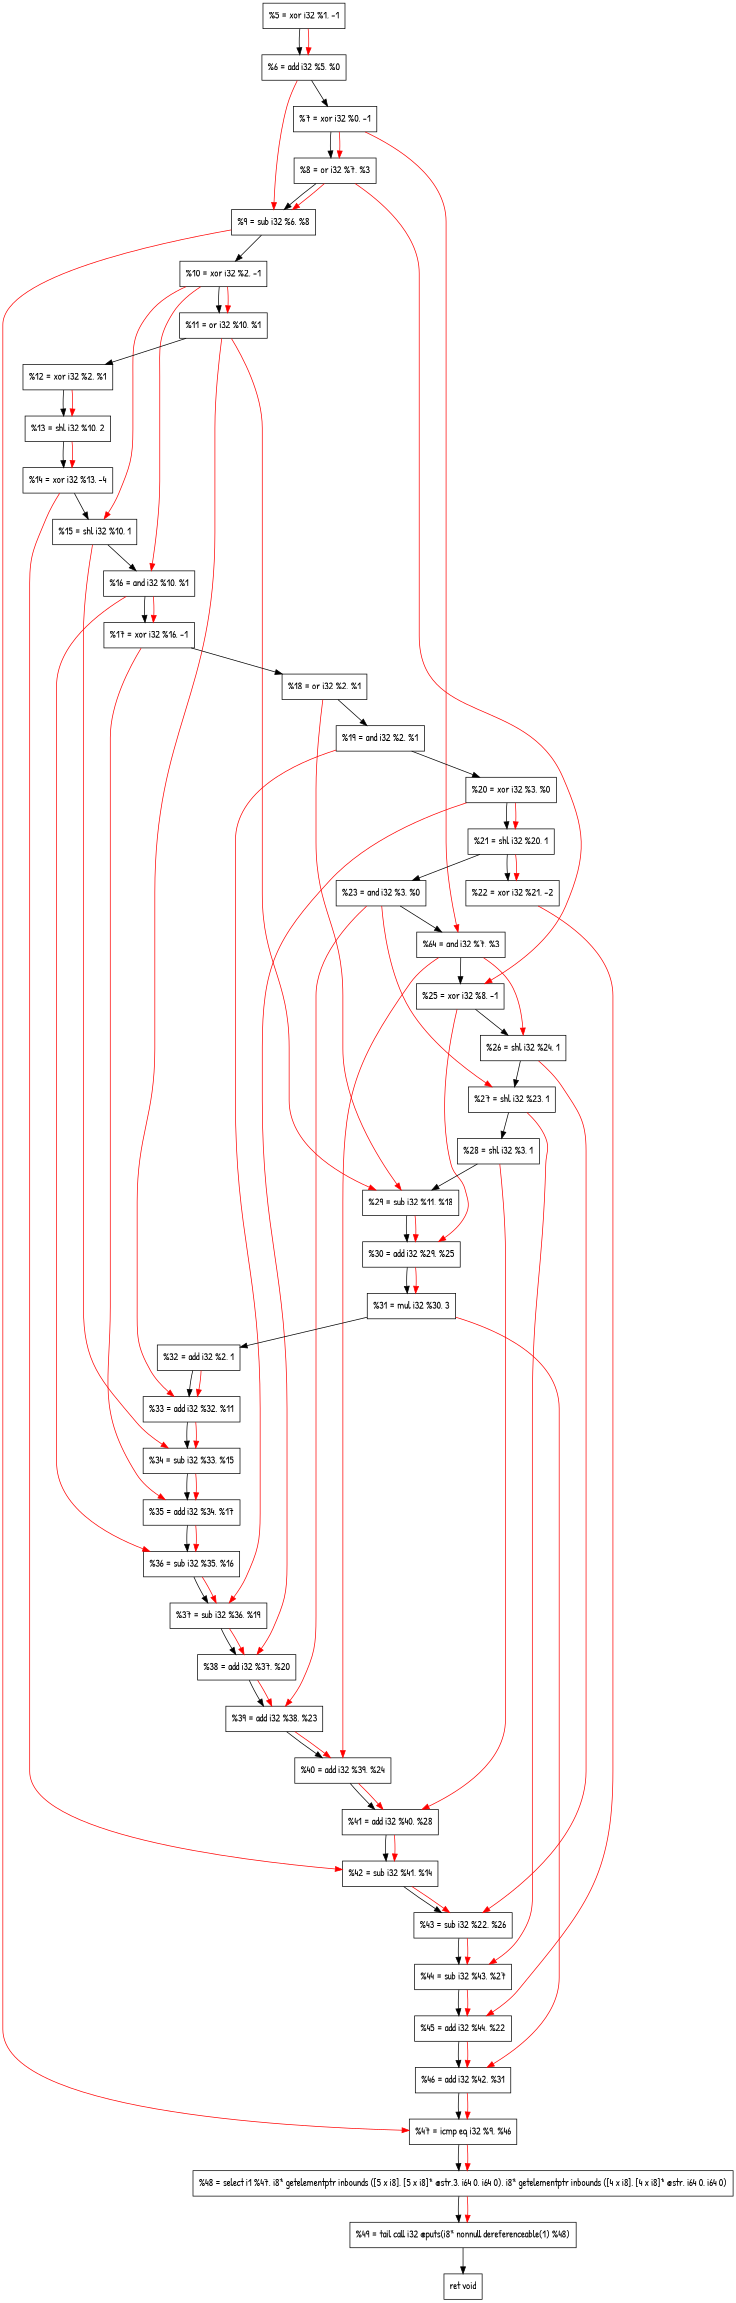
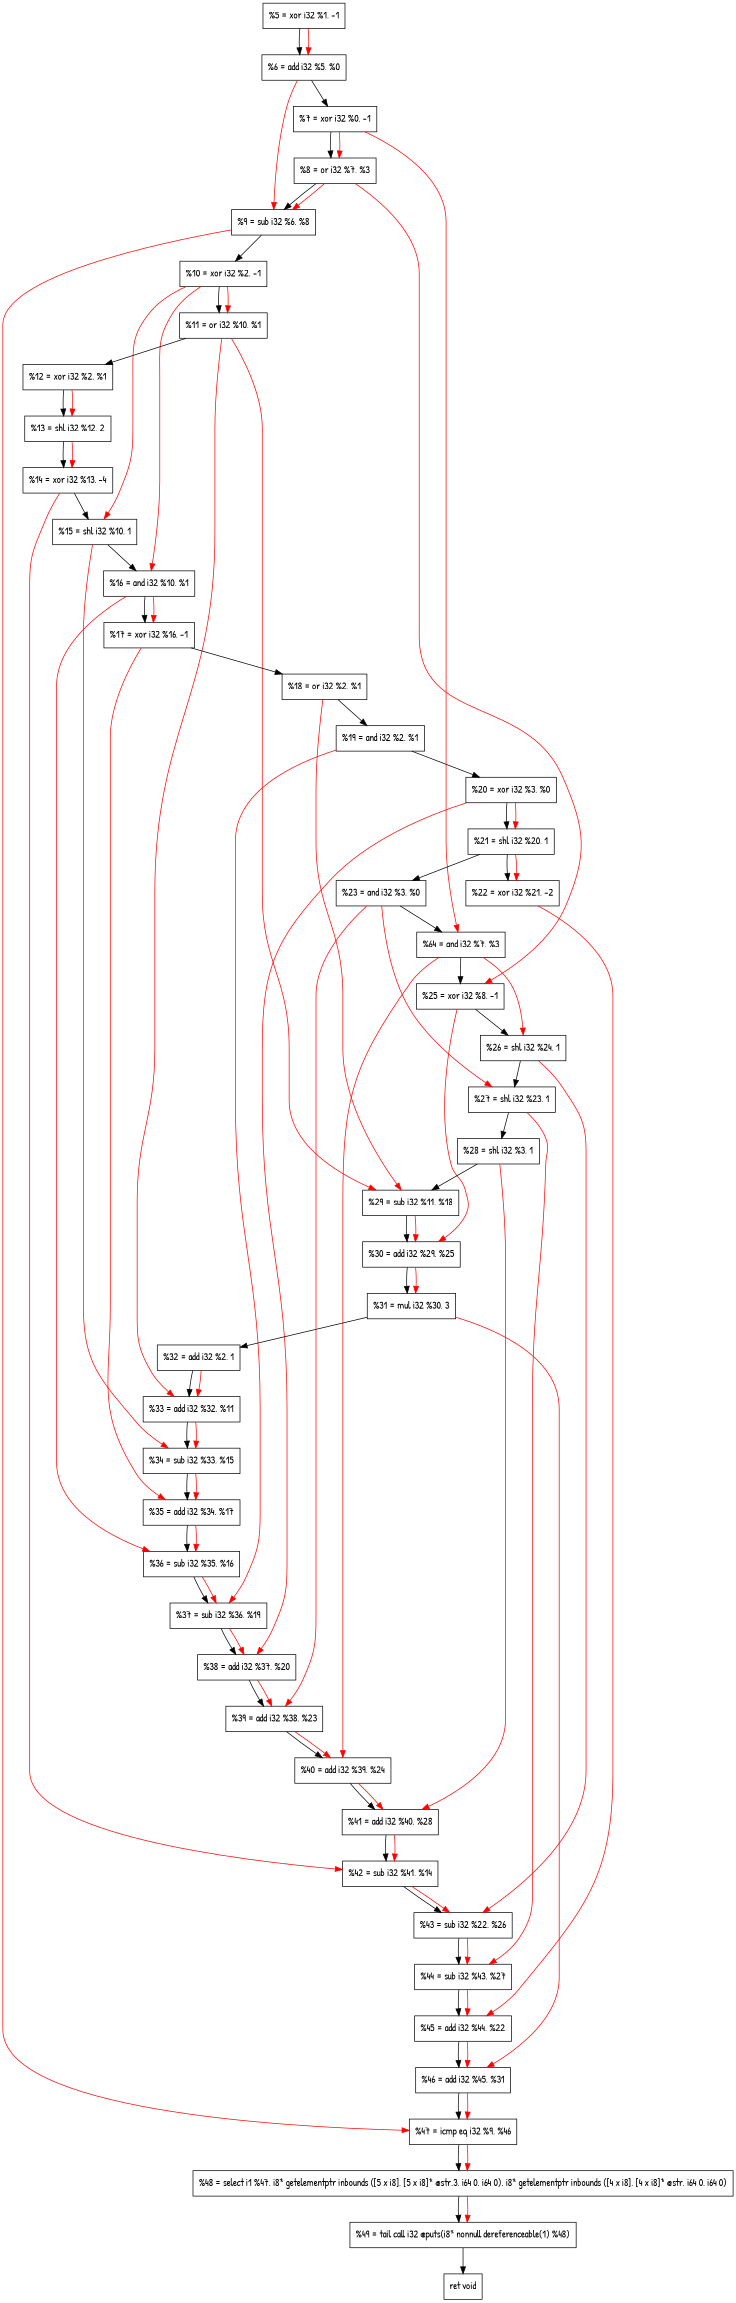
(68, 429) -> (68, 429)
(463, 2080) -> (463, 2080)
